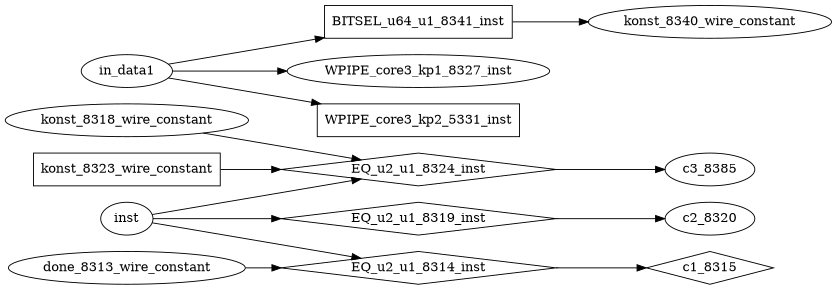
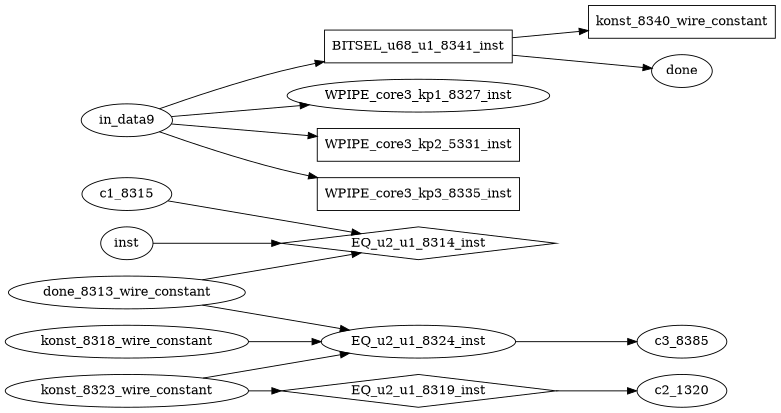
(418, 22) -> (418, 46)
(710, 22) -> (682, 22)
(127, 71) -> (127, 120)
none -> (682, 71)
(127, 169) -> (127, 391)
(418, 169) -> (418, 342)
none -> (418, 194)
(252, 198) -> (271, 317)
(212, 219) -> (260, 391)
(710, 219) -> (682, 391)
(597, 268) -> (260, 216)
(710, 268) -> (127, 194)
